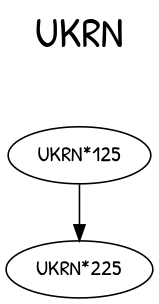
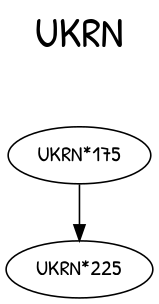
(79, 155) -> (79, 155)
